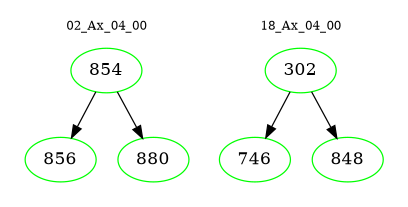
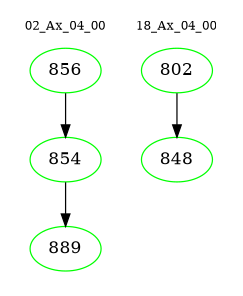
(301, 71) -> (177, 71)
(87, 109) -> (66, 109)
(153, 160) -> (66, 249)
(255, 160) -> none
